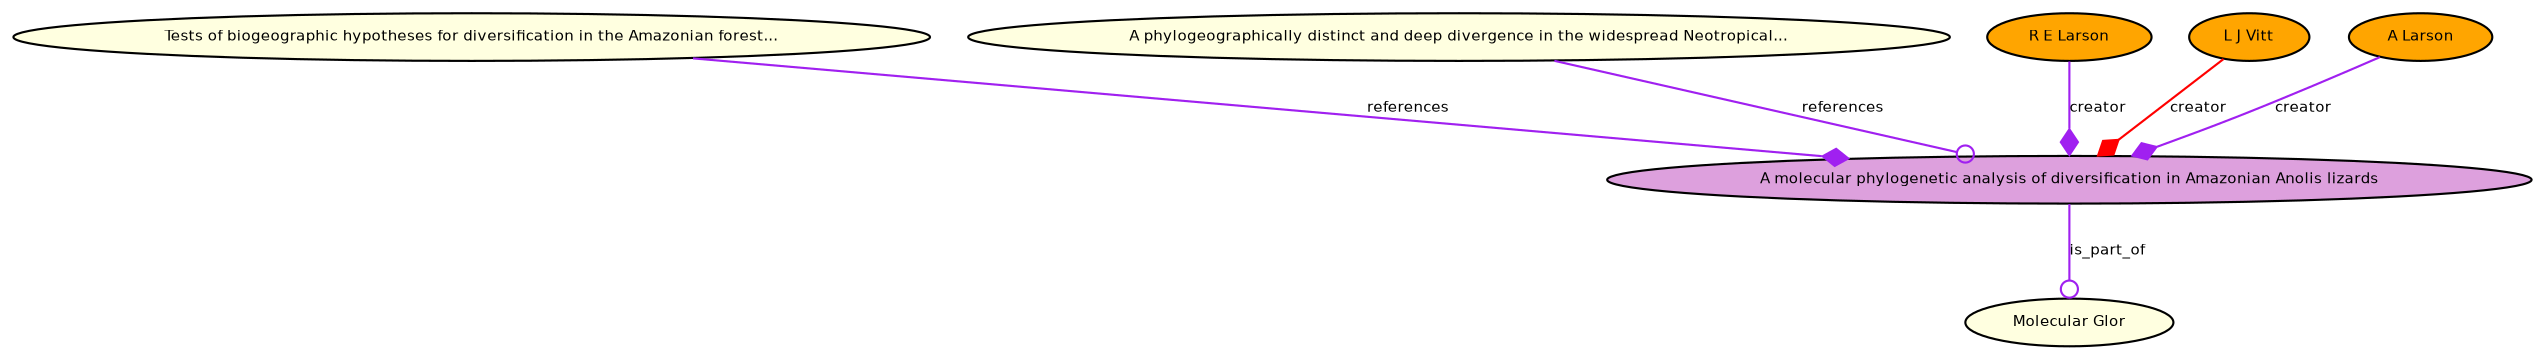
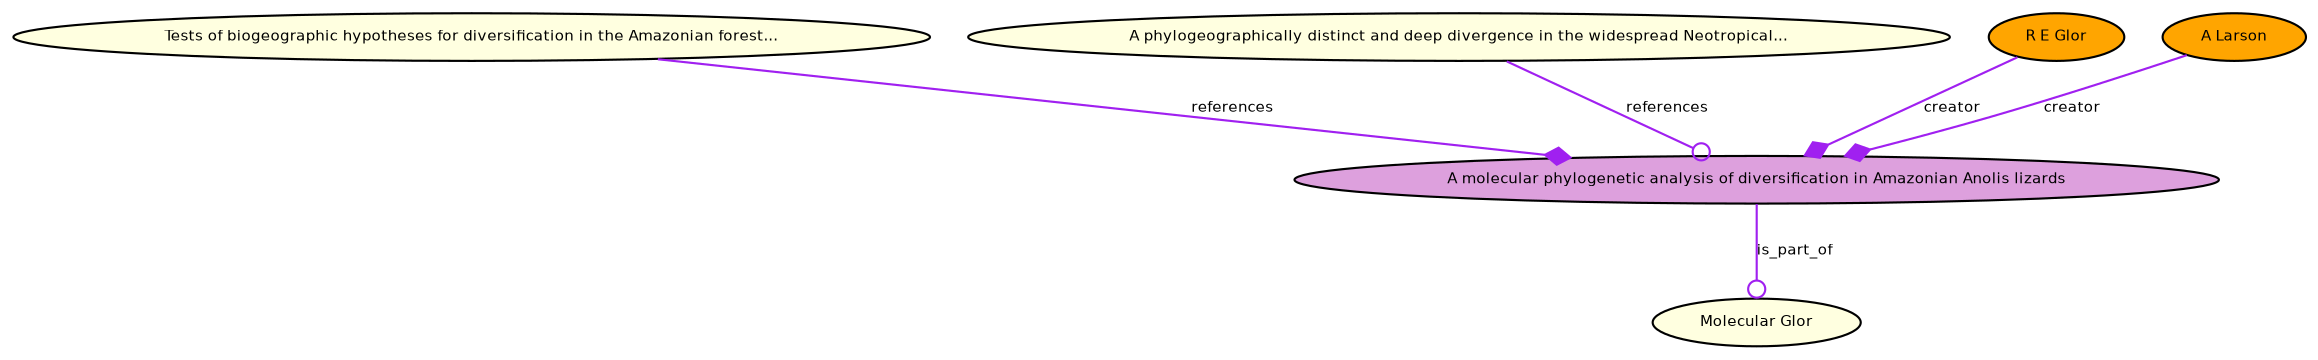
(2069, 37) -> (2057, 37)
(2249, 37) -> none
